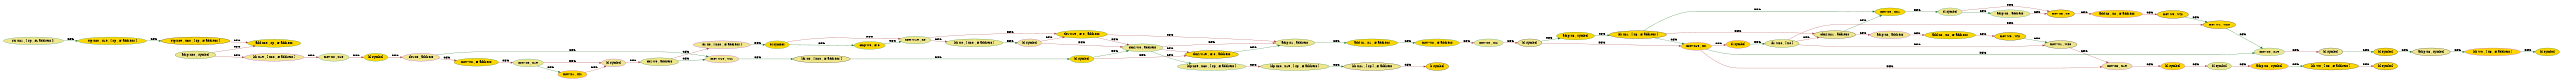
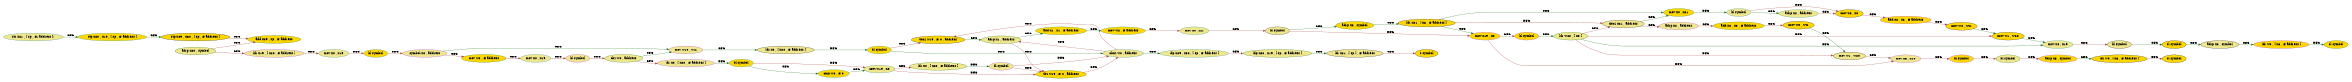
(1191, 37) -> (1027, 56)
(1979, 54) -> (1811, 46)
(421, 57) -> (425, 53)
(572, 74) -> none
